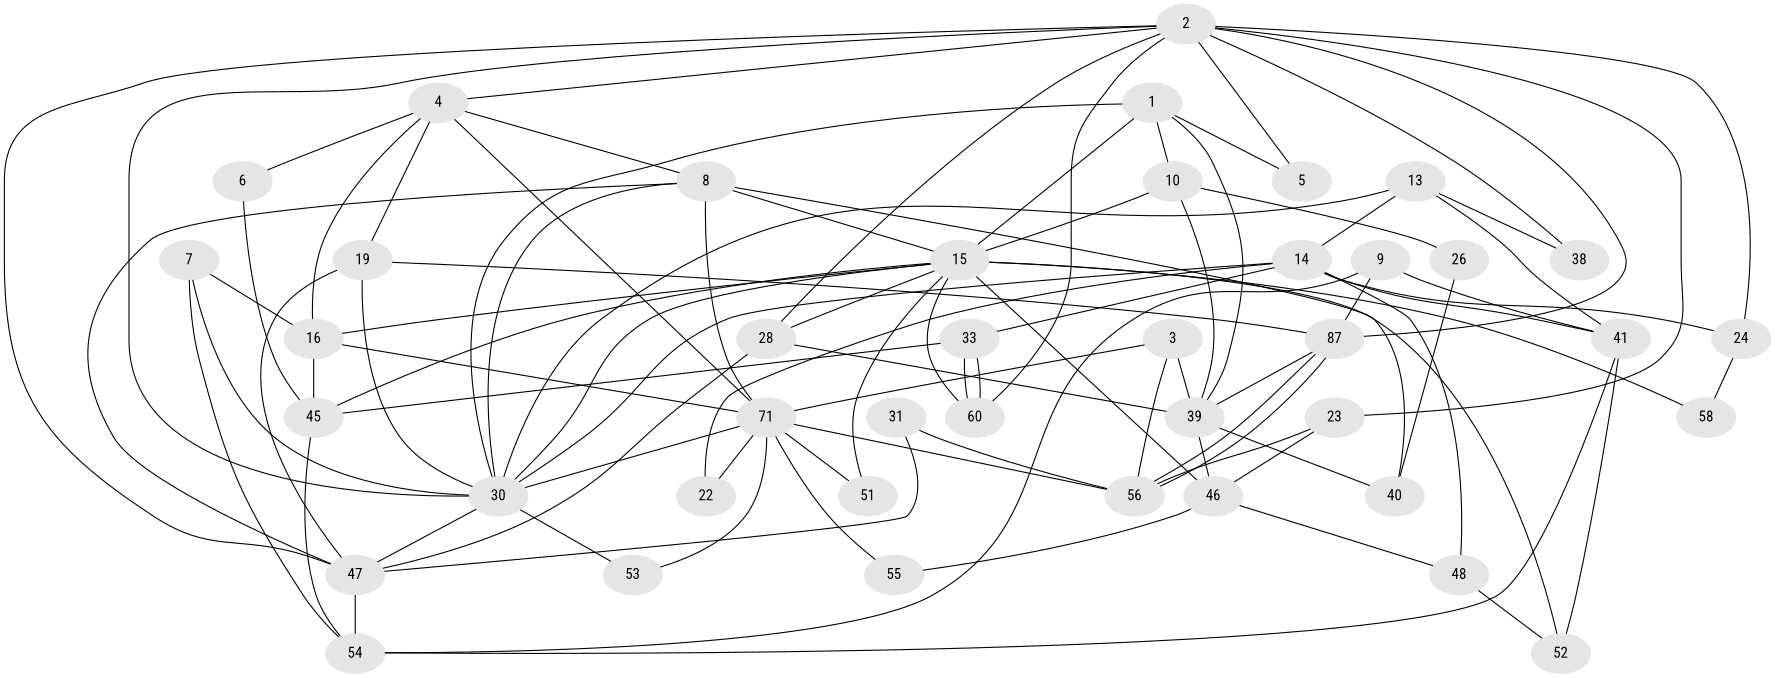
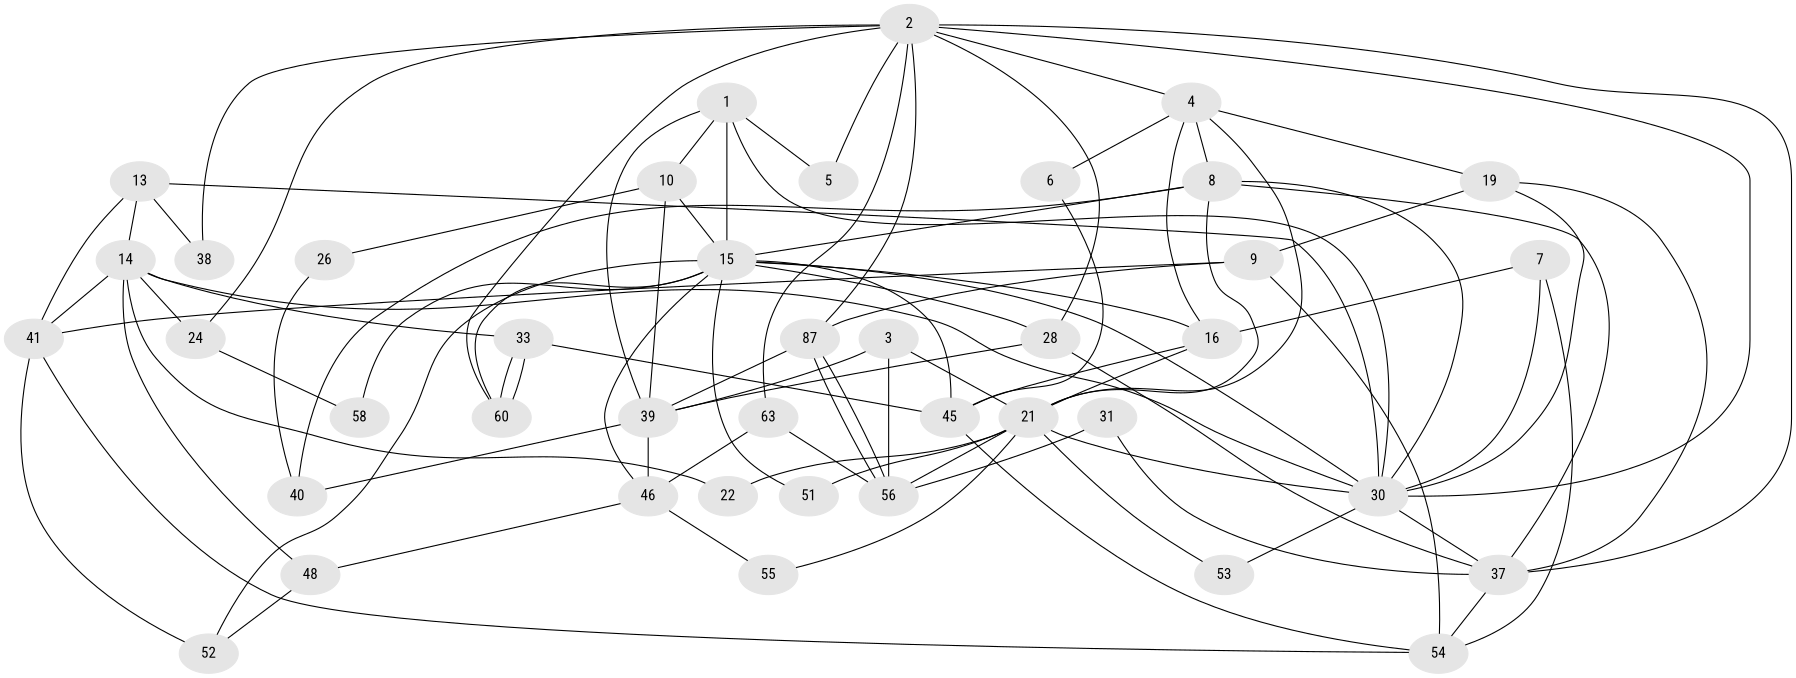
(850, 288) -> (1372, 221)
(766, 418) -> (1029, 418)
(1335, 418) -> (768, 418)
(355, 575) -> (1499, 575)
